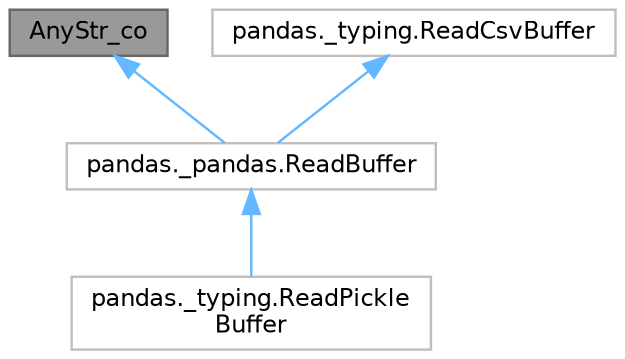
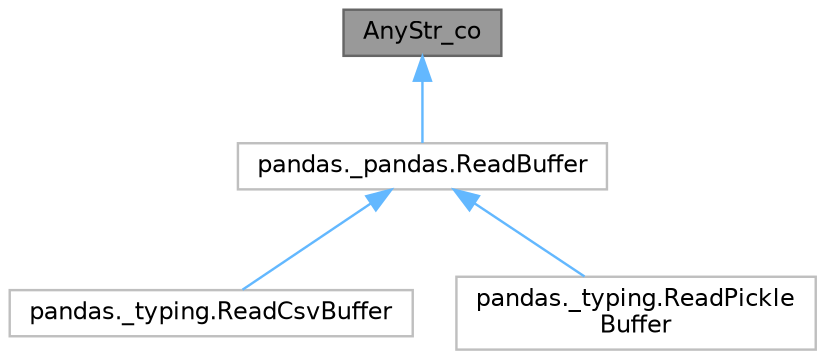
(323, 107) -> (307, 247)
